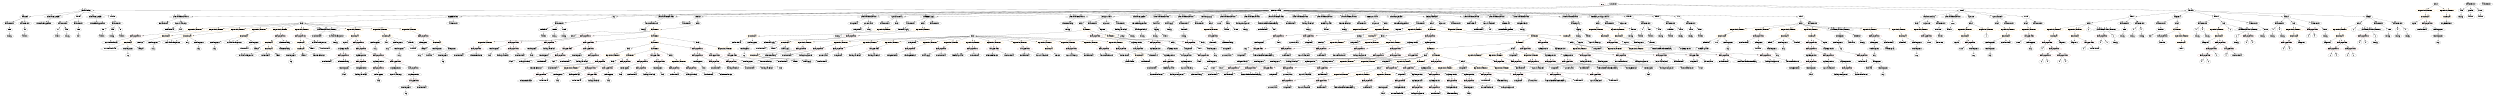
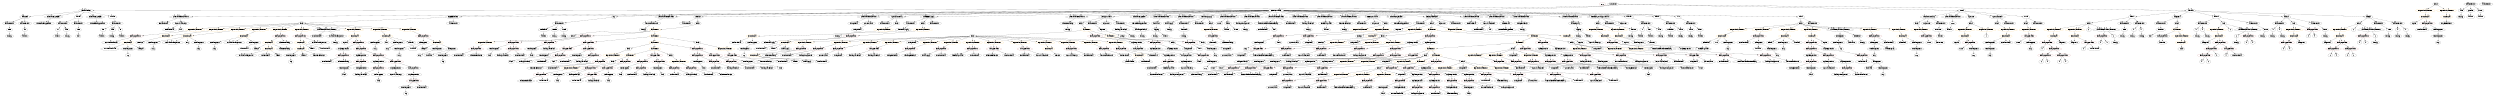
(869, 30) -> none
(2181, 49) -> (2181, 49)
